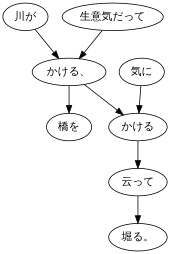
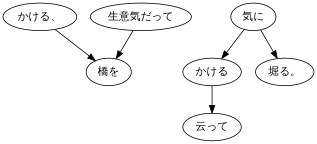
(25, 17) -> none
(93, 42) -> (127, 41)
(101, 97) -> none
(138, 206) -> (267, 41)
